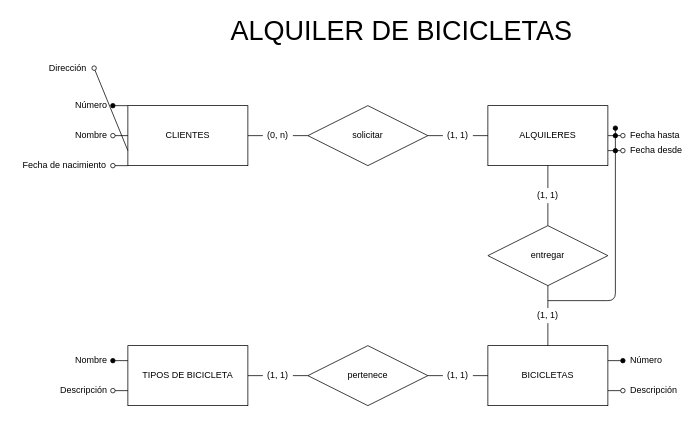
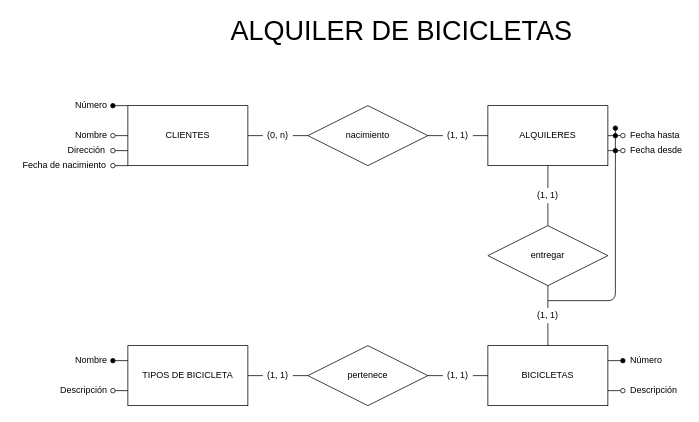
(68, 68) -> (87, 150)
(368, 135) -> (368, 135)
